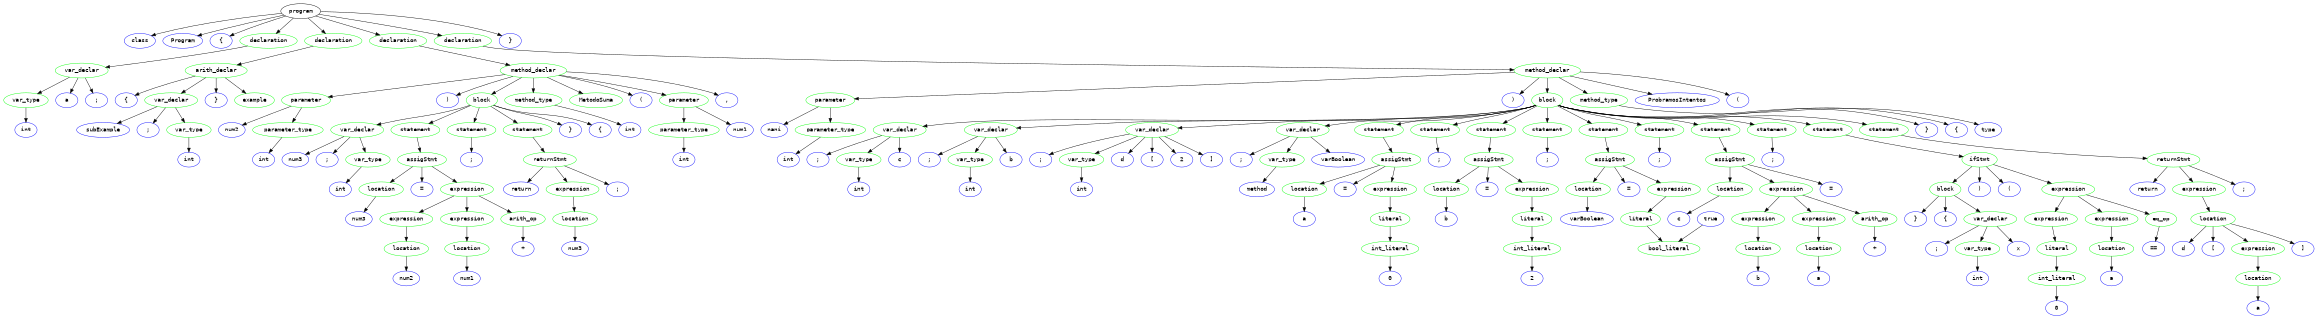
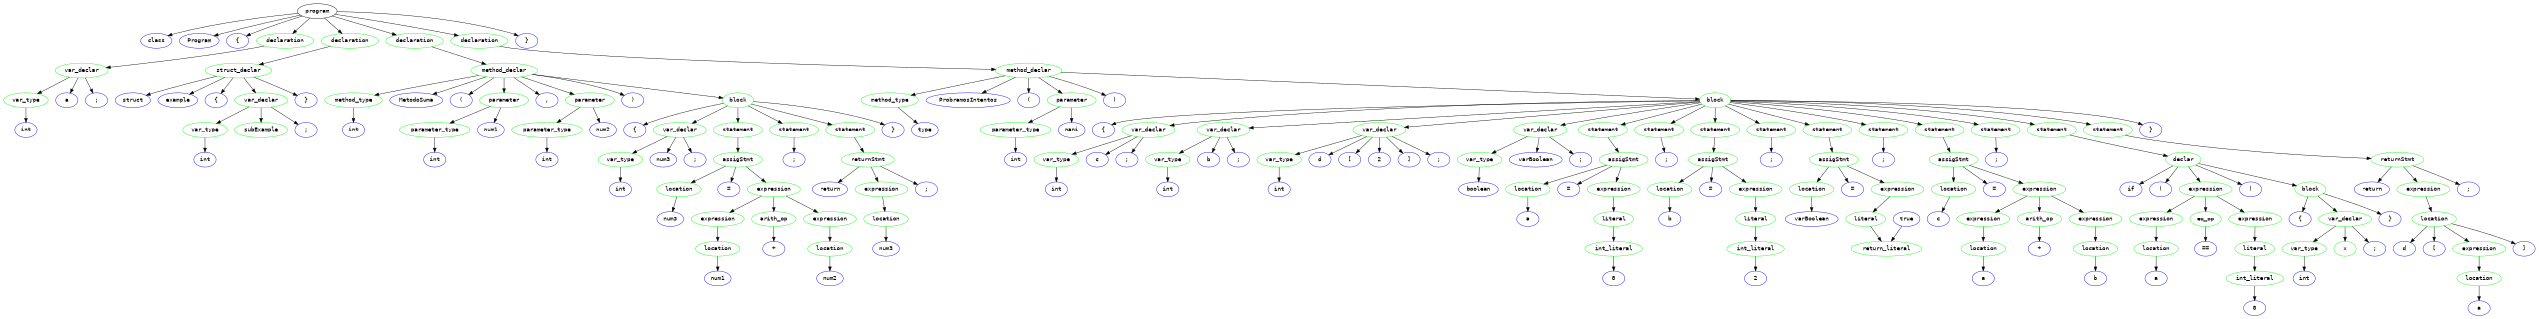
(216, 71) -> (238, 71)
none -> (133, 100)
(254, 100) -> (178, 100)
(596, 100) -> (416, 100)
(103, 130) -> (261, 130)
(1980, 160) -> (2183, 160)
(1257, 189) -> (1478, 189)
none -> (2131, 189)
(1669, 249) -> (1886, 249)
(2018, 249) -> (2345, 249)
